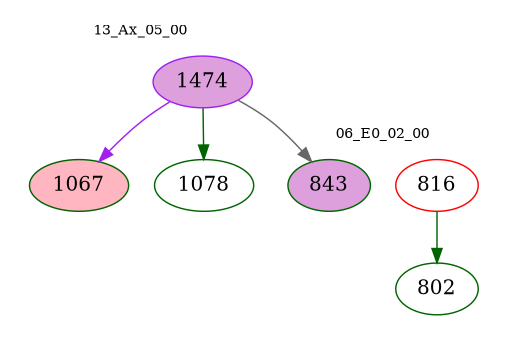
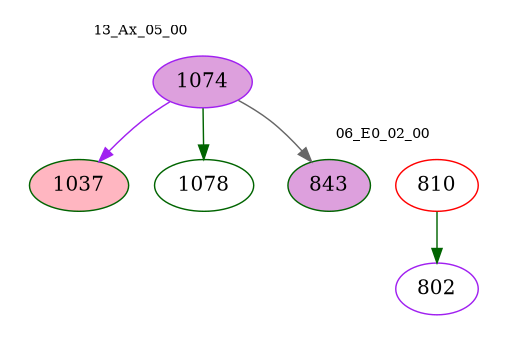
(203, 82) -> (203, 82)
(79, 185) -> (79, 185)
(437, 185) -> (437, 185)
(437, 289) -> (437, 289)
